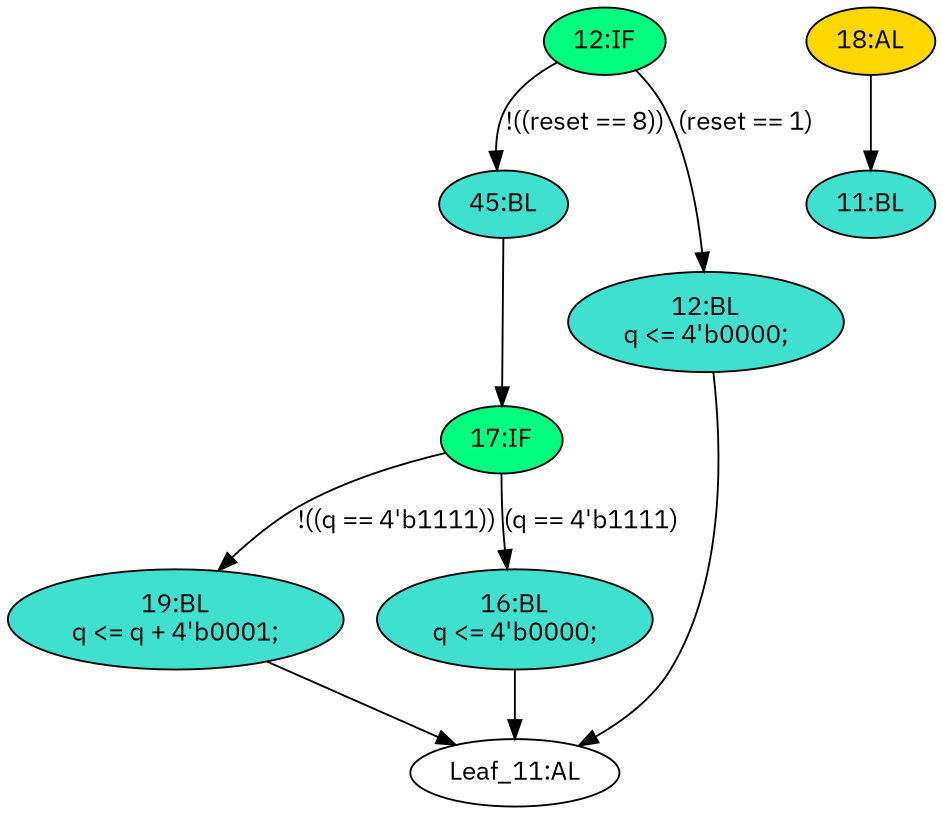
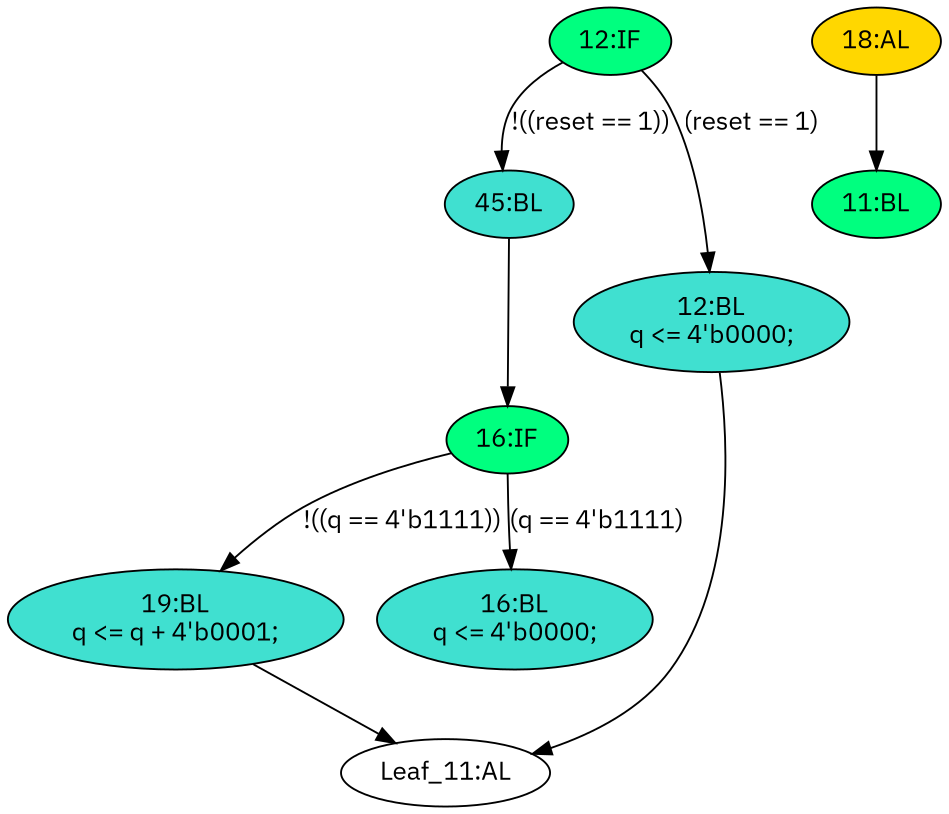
(585, 123) -> (591, 123)
(871, 204) -> (876, 204)
(502, 440) -> (507, 440)
(515, 695) -> none
